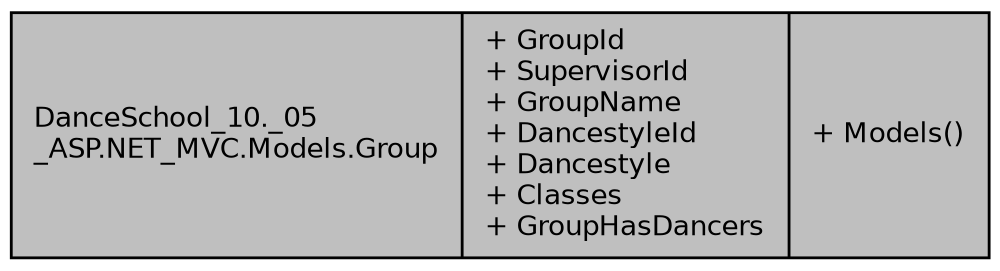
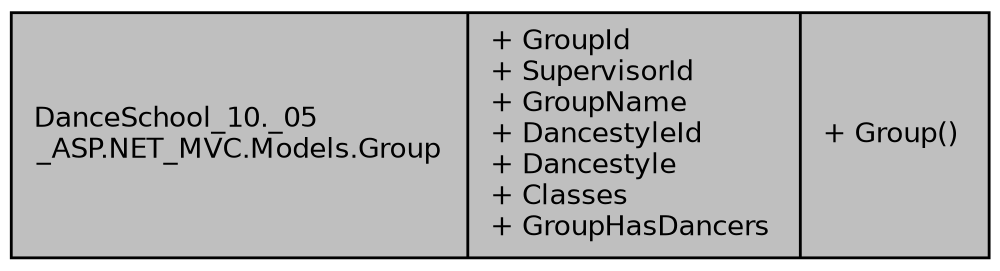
(889, 134) -> (892, 134)
